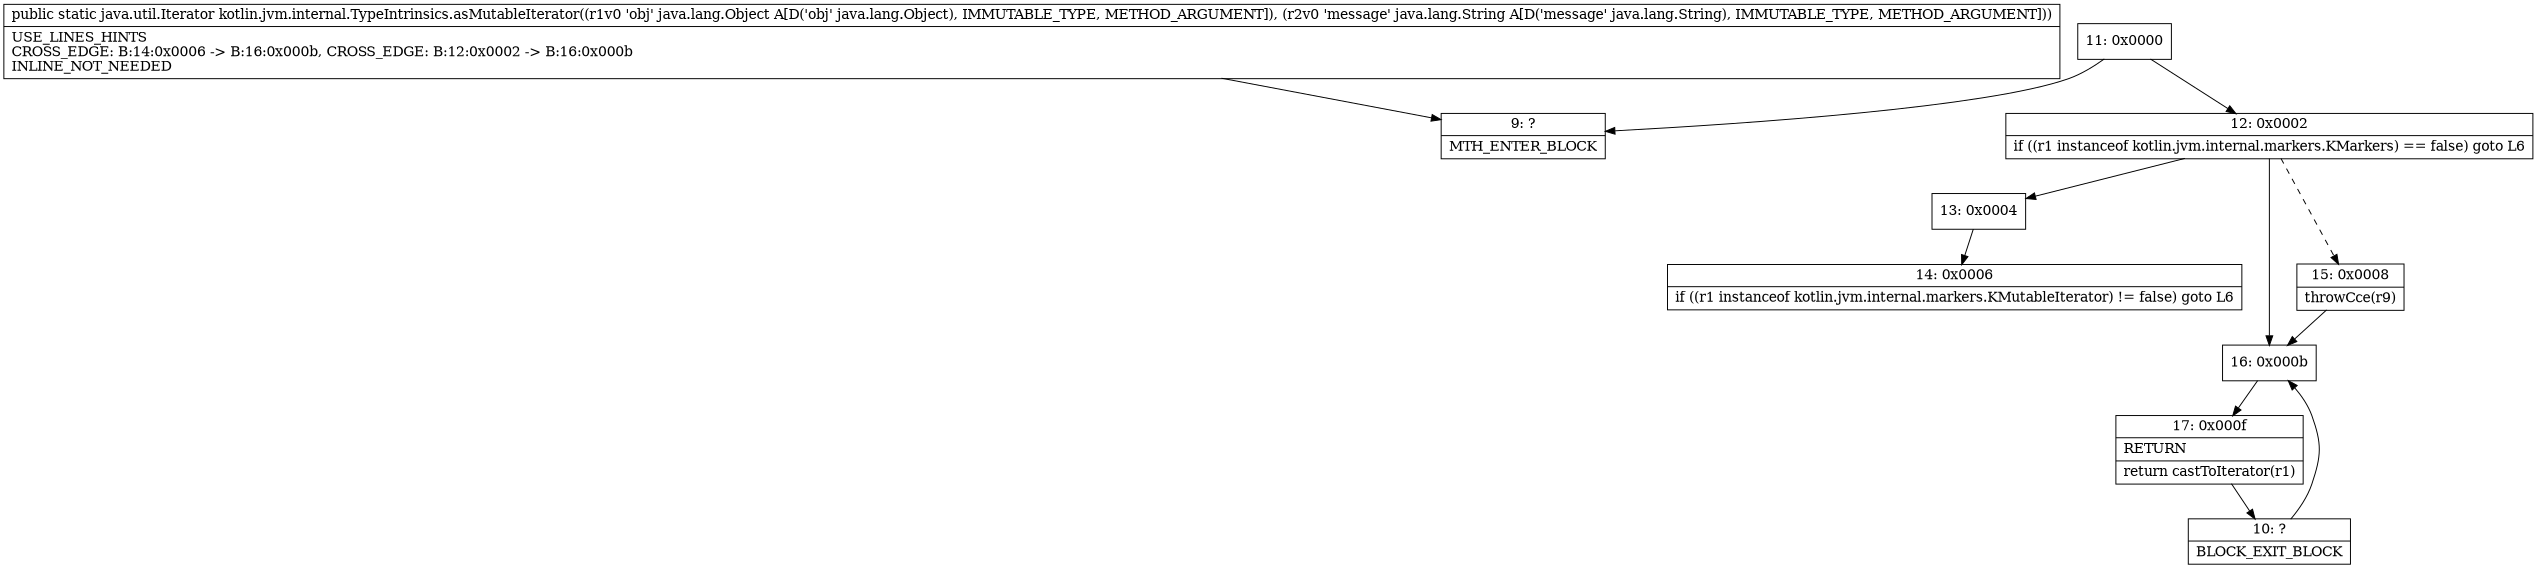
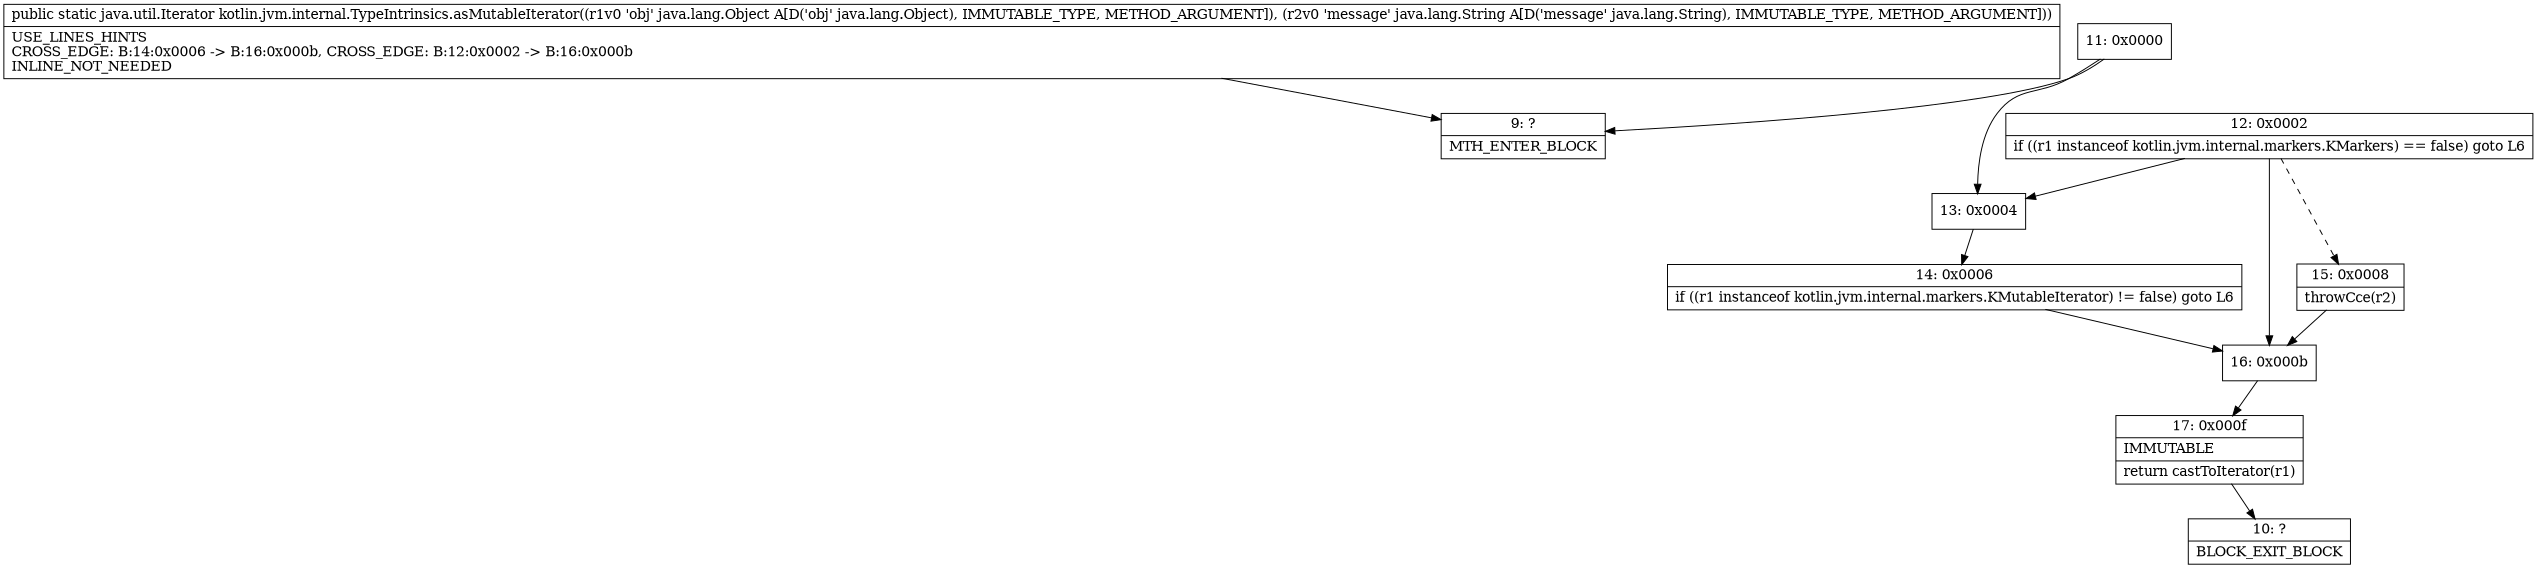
(2189, 84) -> (2013, 98)
(2350, 298) -> (2350, 298)
(2155, 449) -> (2169, 449)
(2319, 454) -> (2129, 329)
